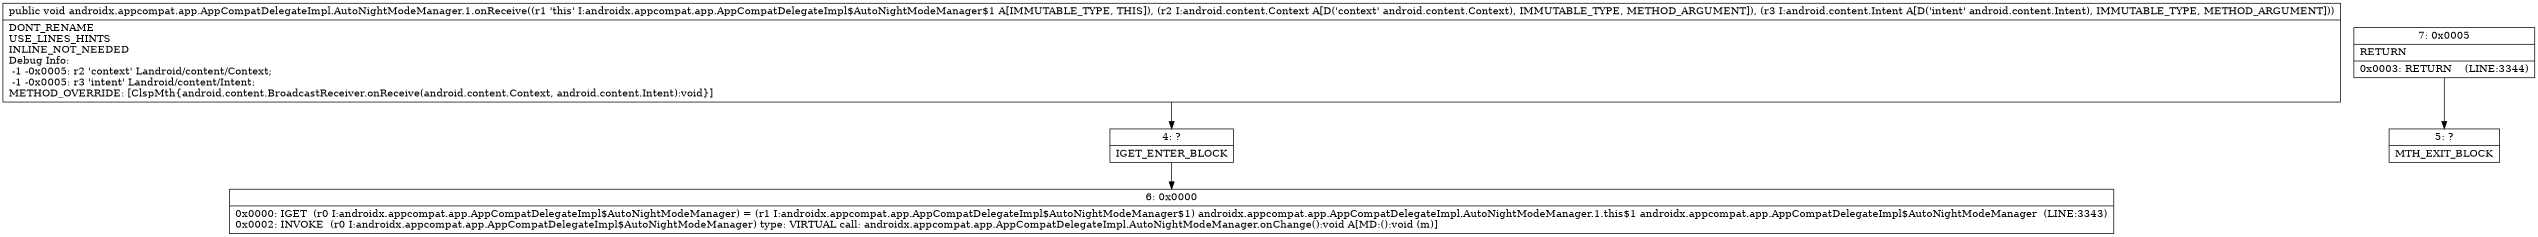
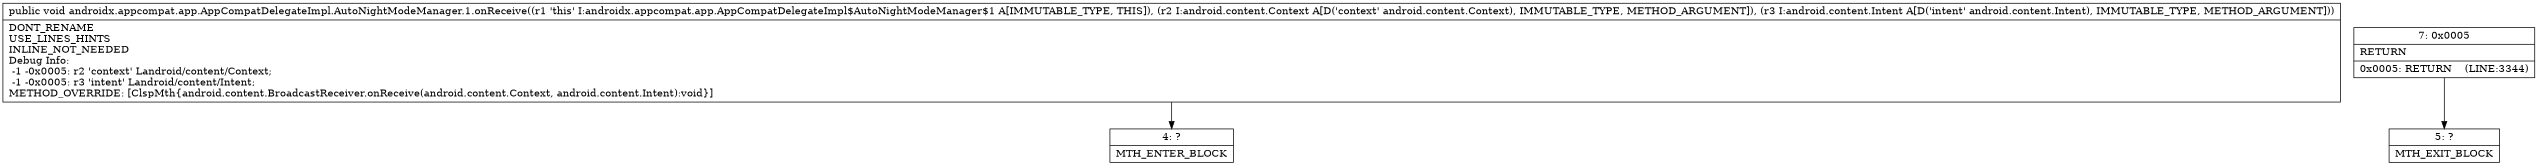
(2444, 69) -> (2444, 69)
(1172, 154) -> (1172, 154)
(1172, 211) -> none
